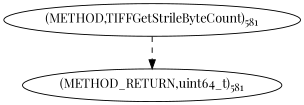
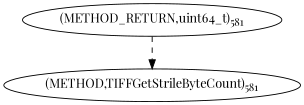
(152, 48) -> (152, 48)
